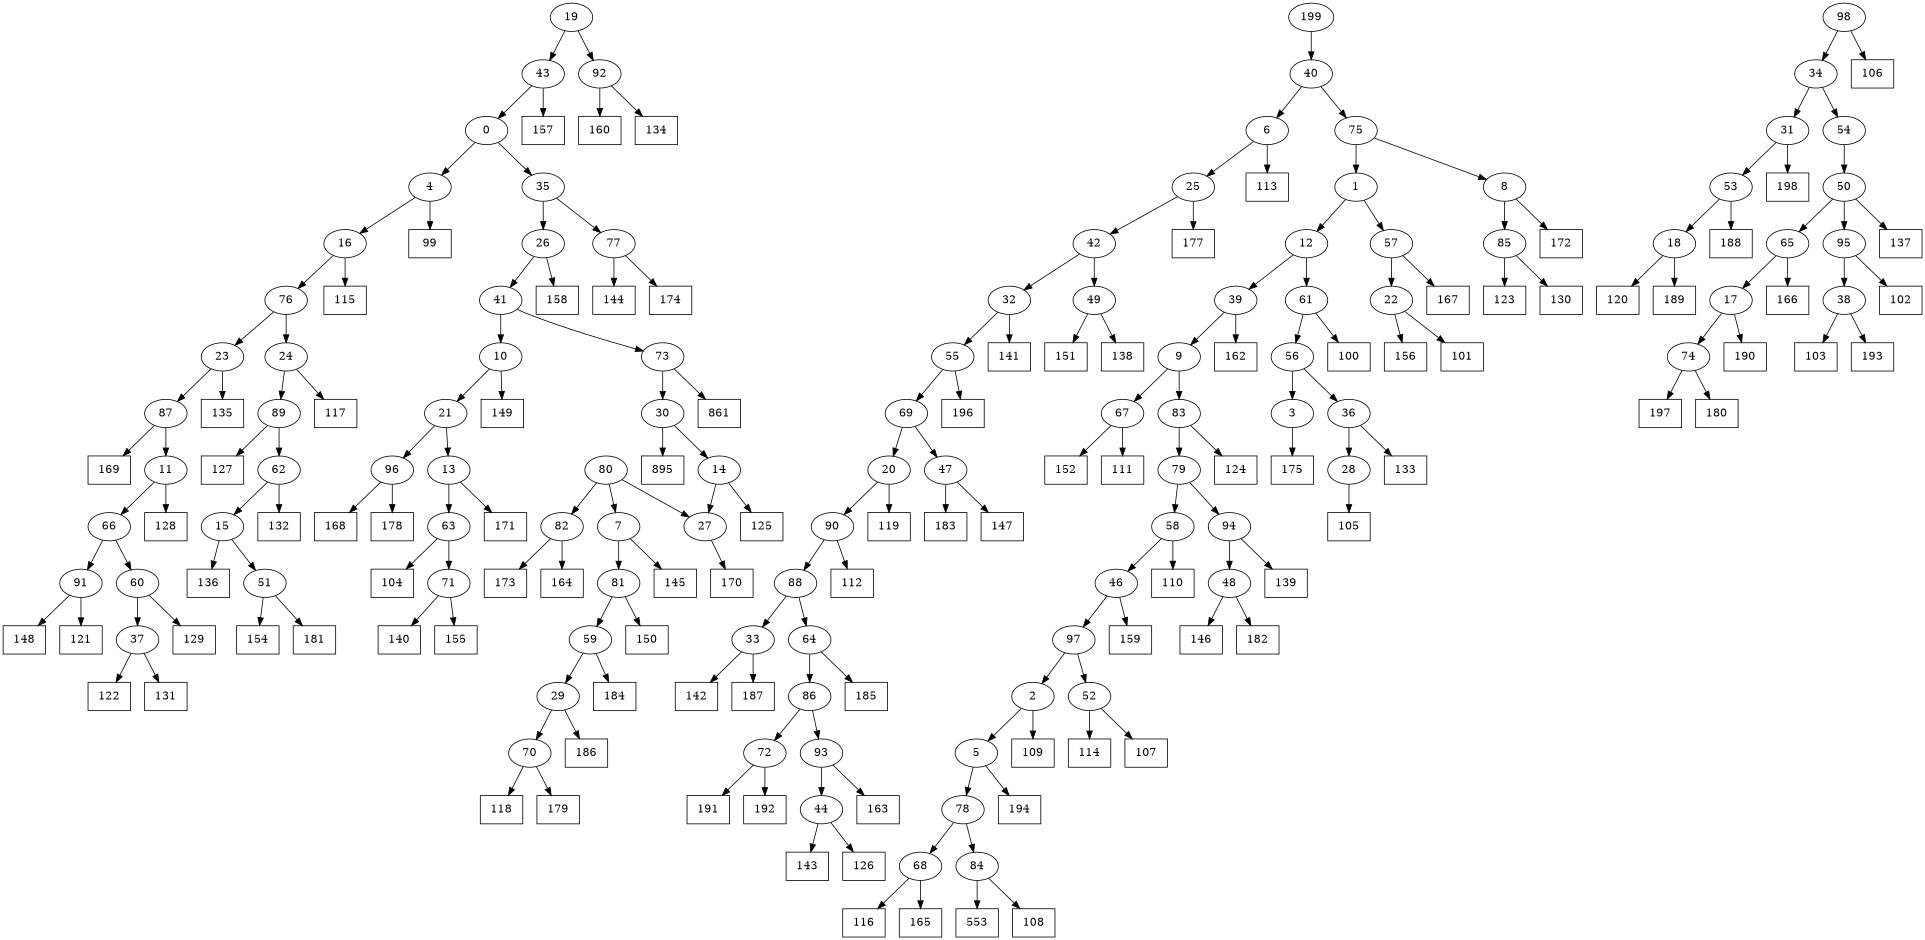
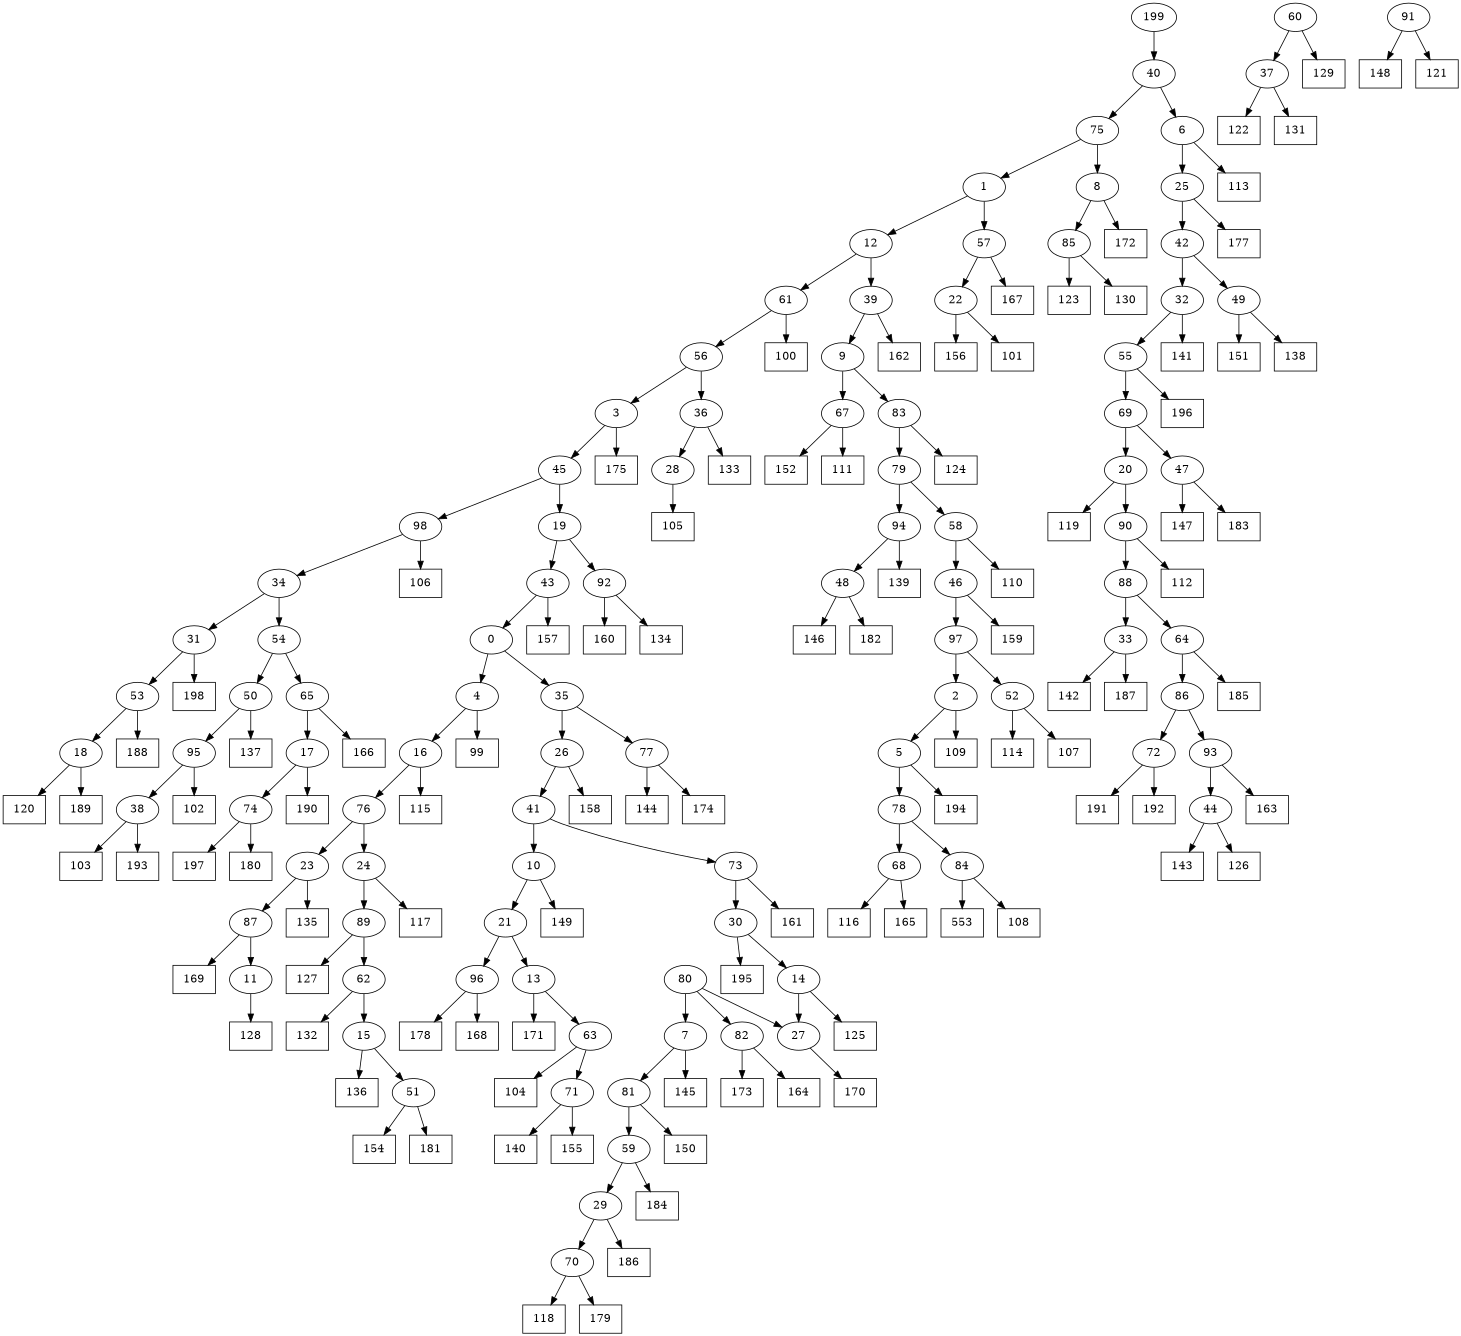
(1819, 213) -> (291, 665)
(719, 413) -> (792, 923)
none -> (560, 470)
(663, 470) -> (742, 979)
(109, 527) -> none
